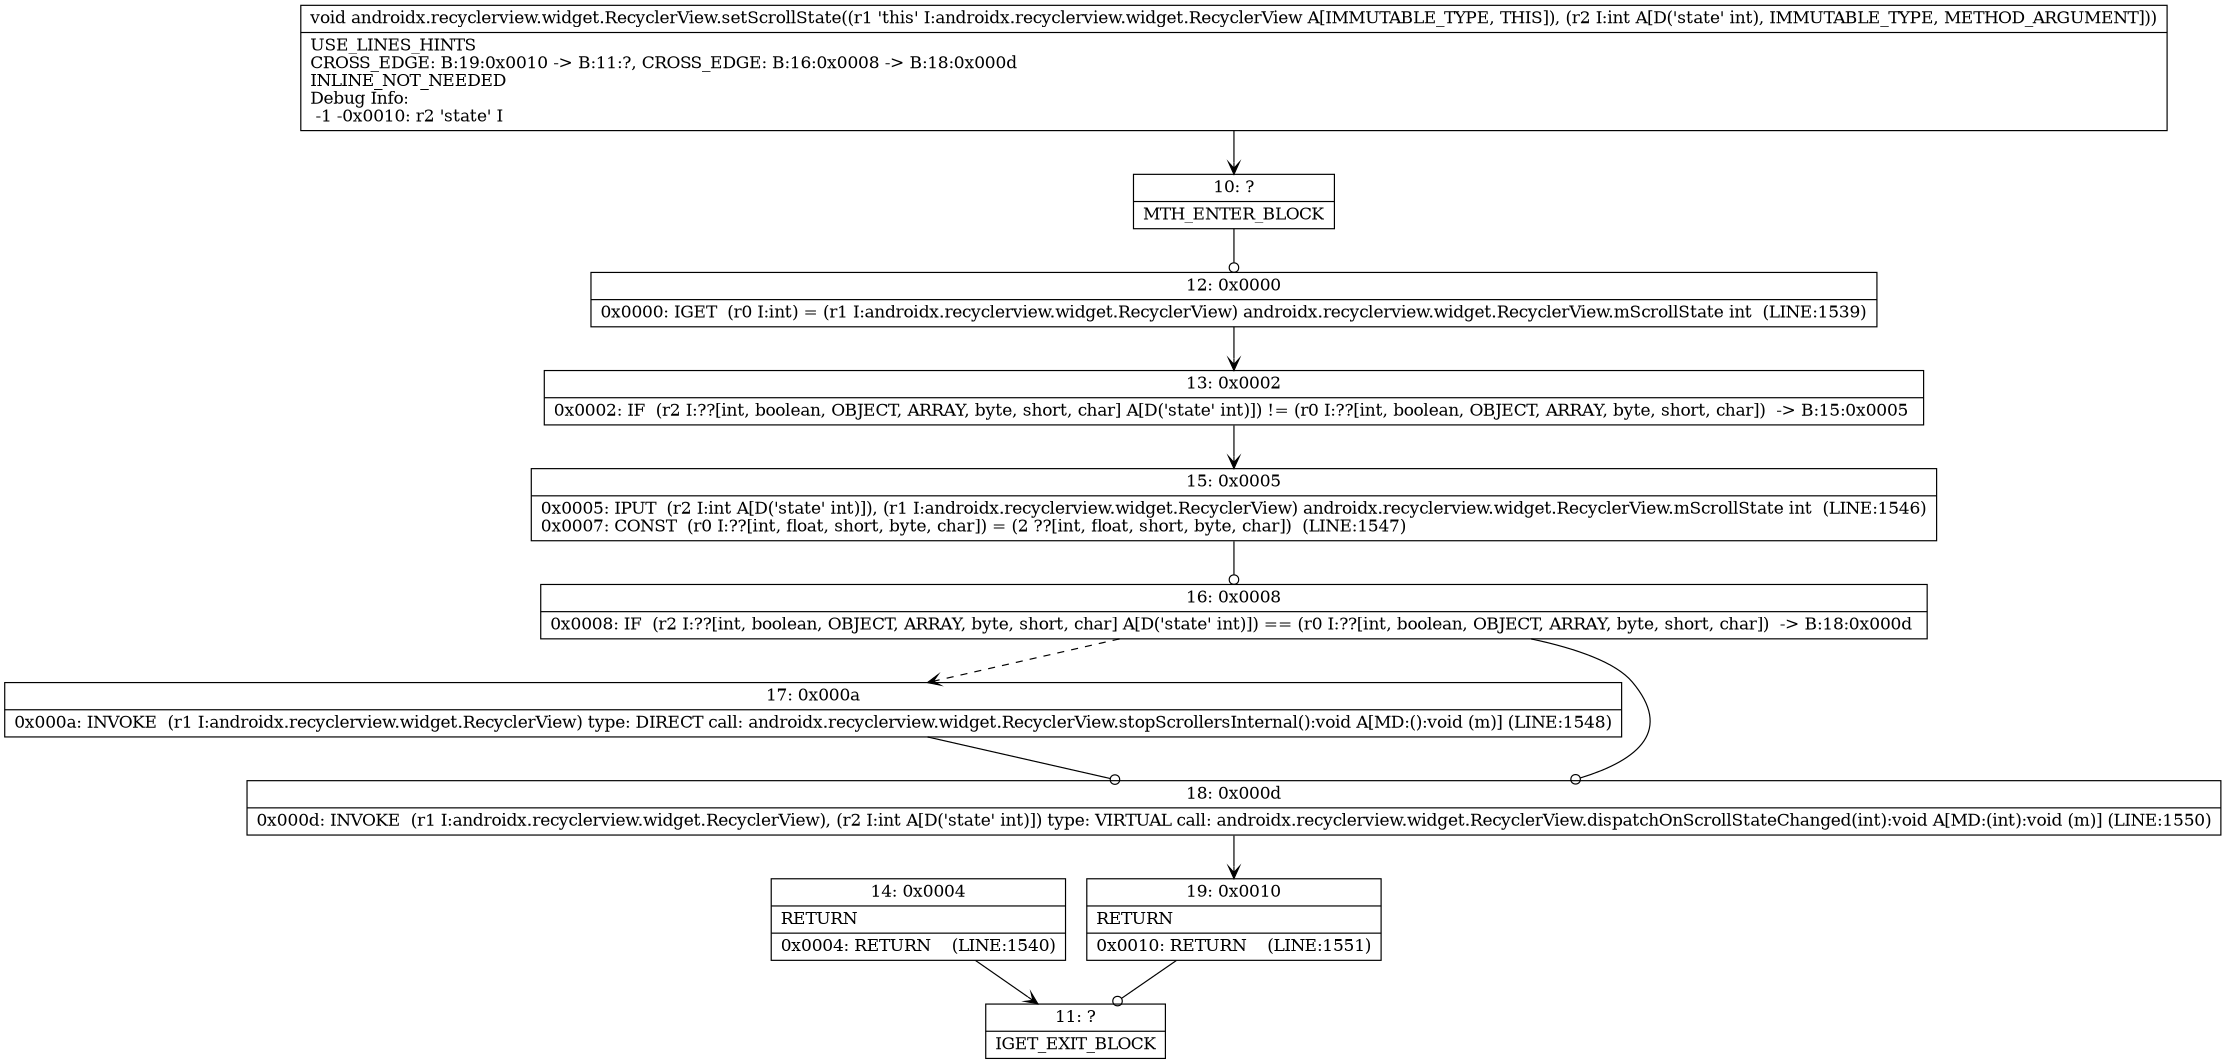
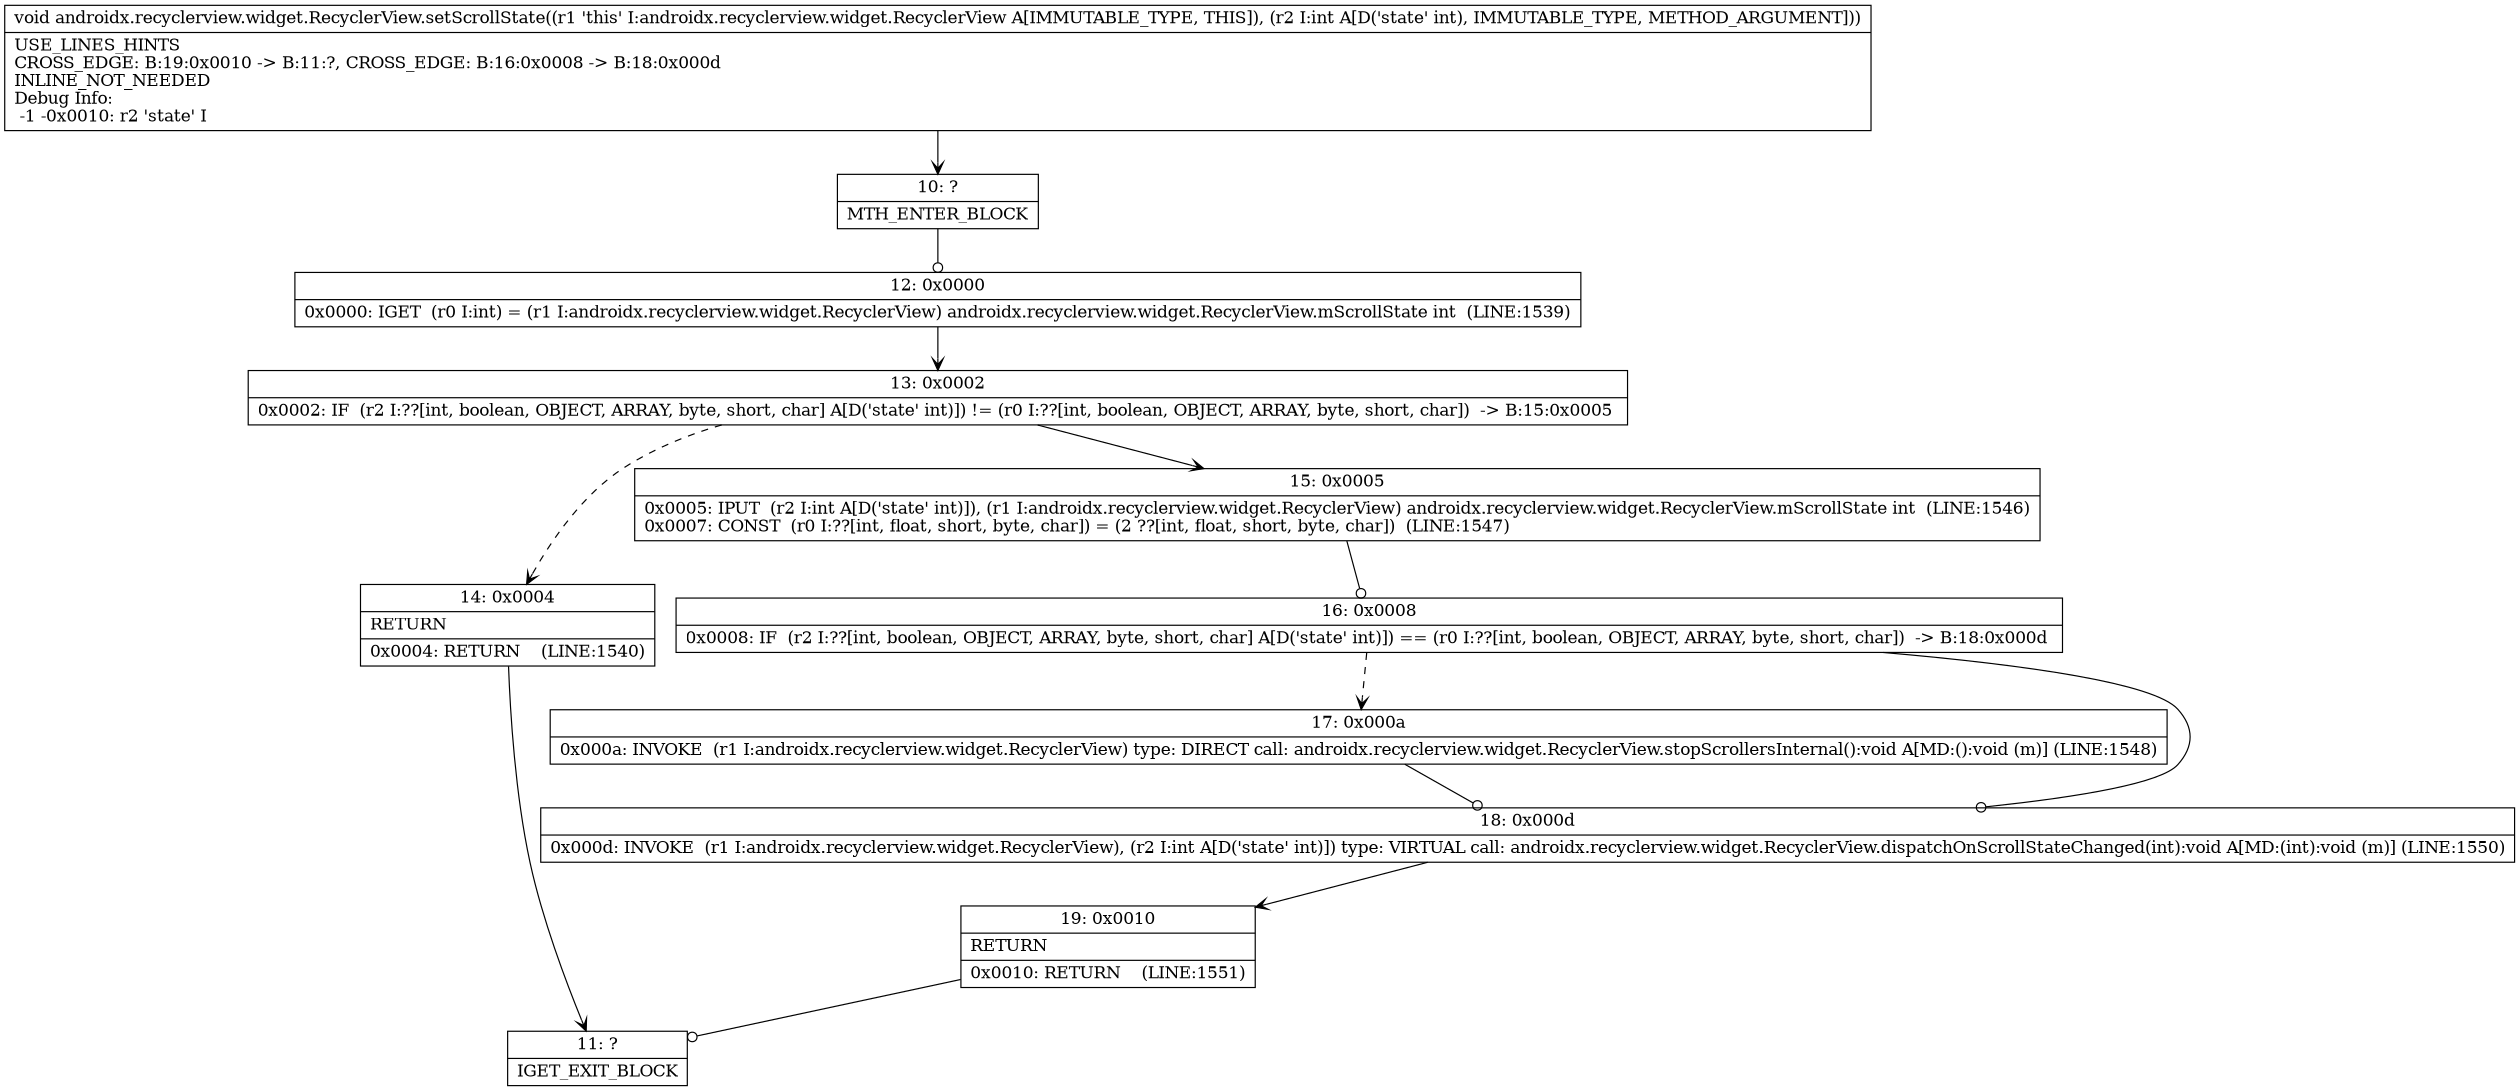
none -> (610, 478)
